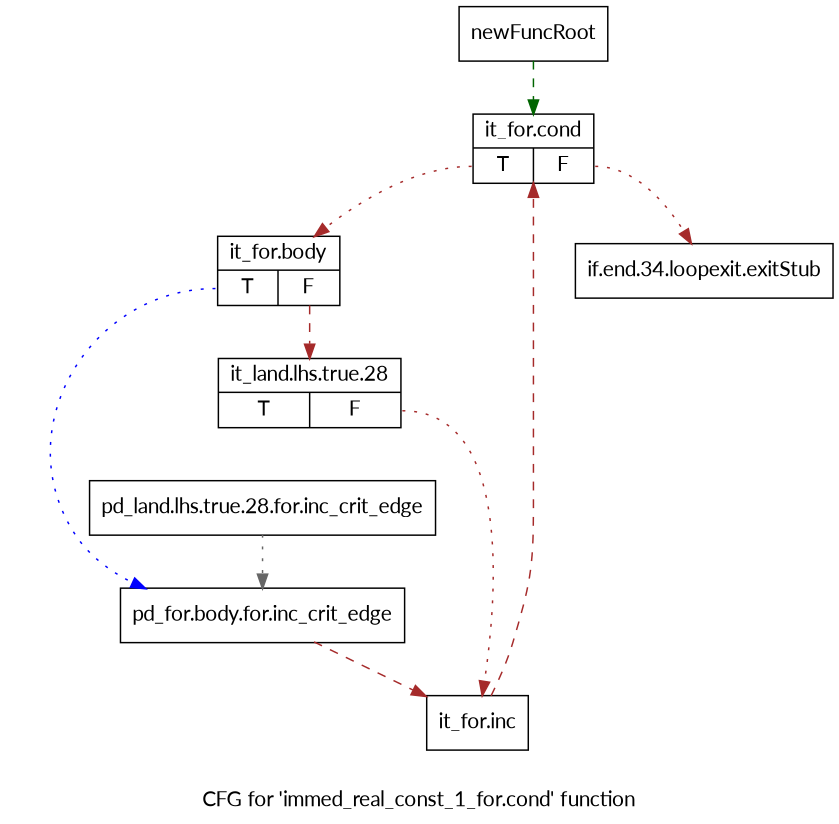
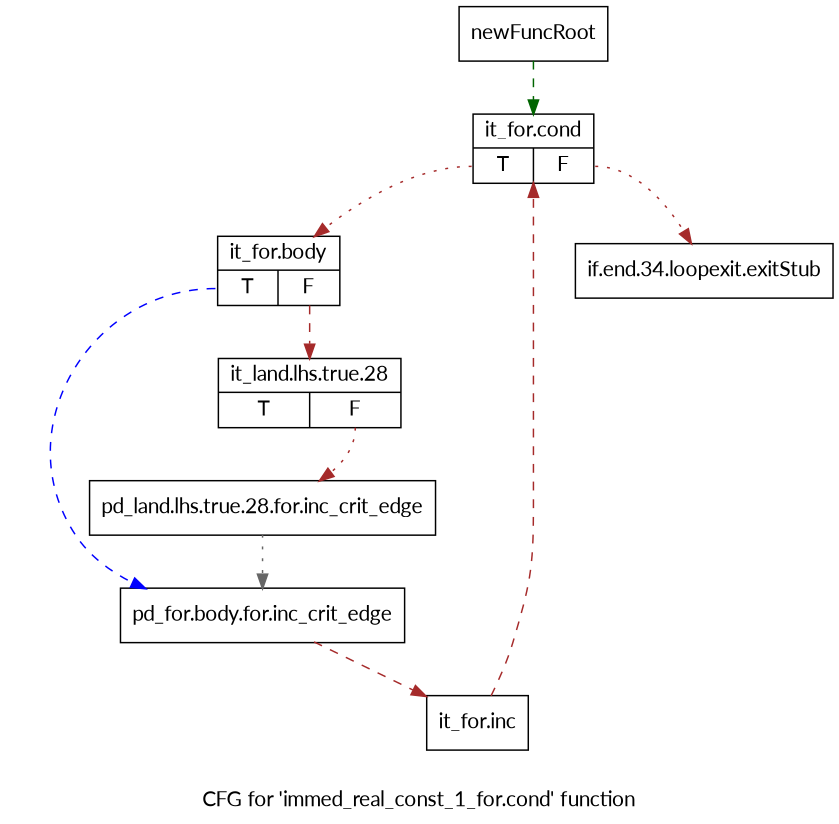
(58, 406) -> (58, 406)
(490, 524) -> (348, 452)
